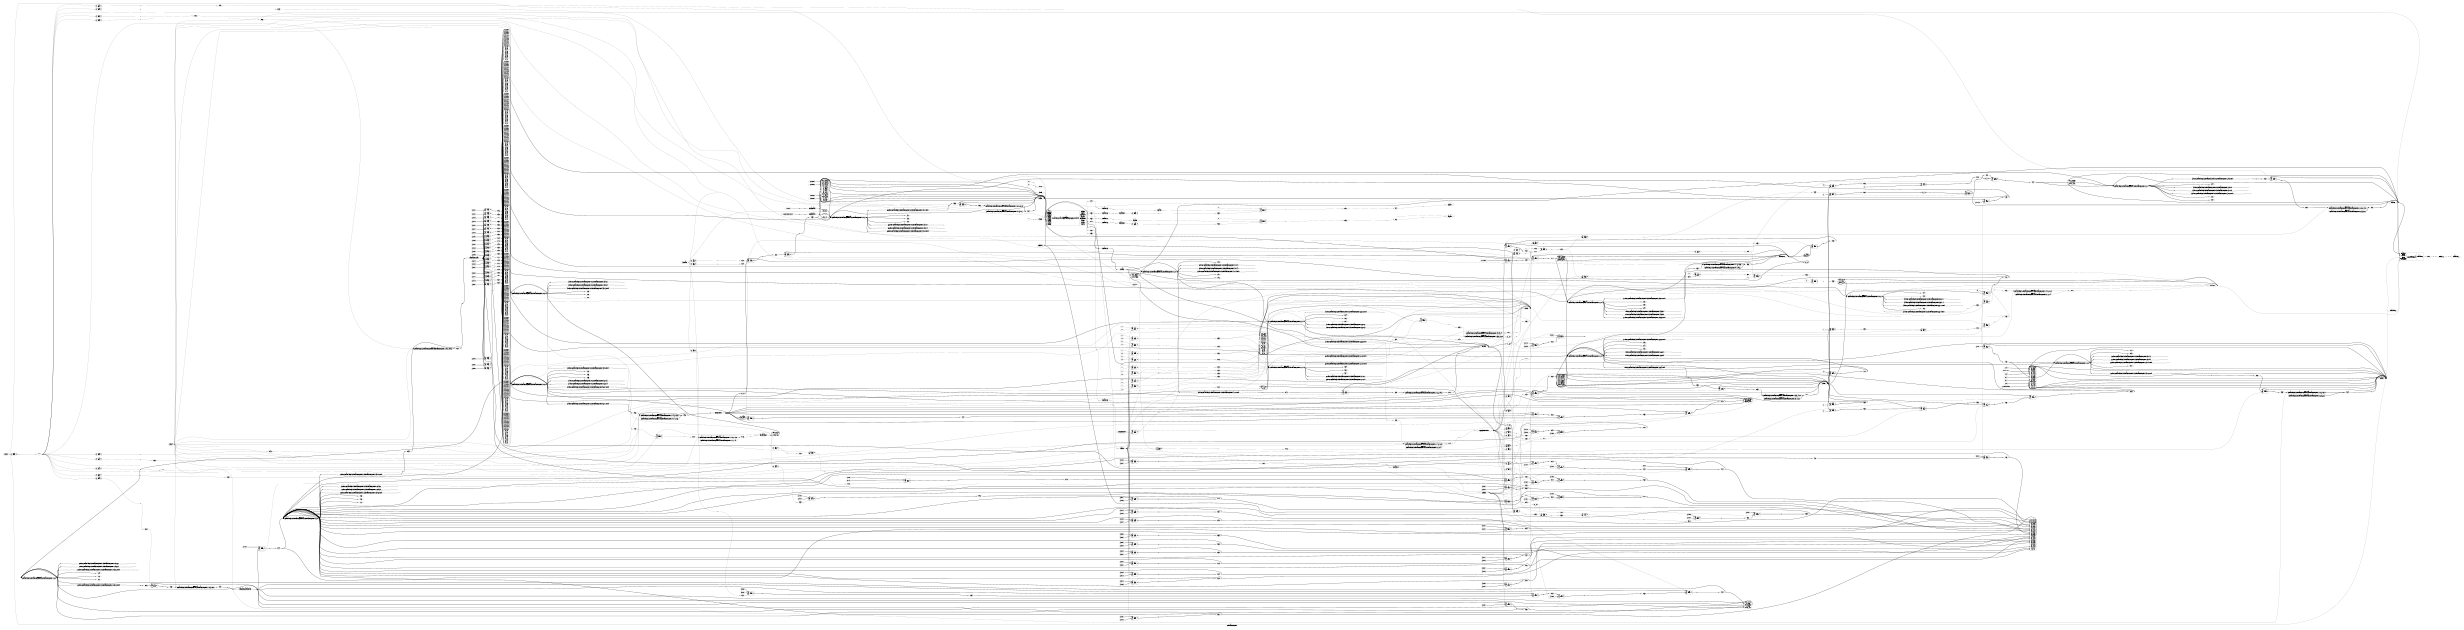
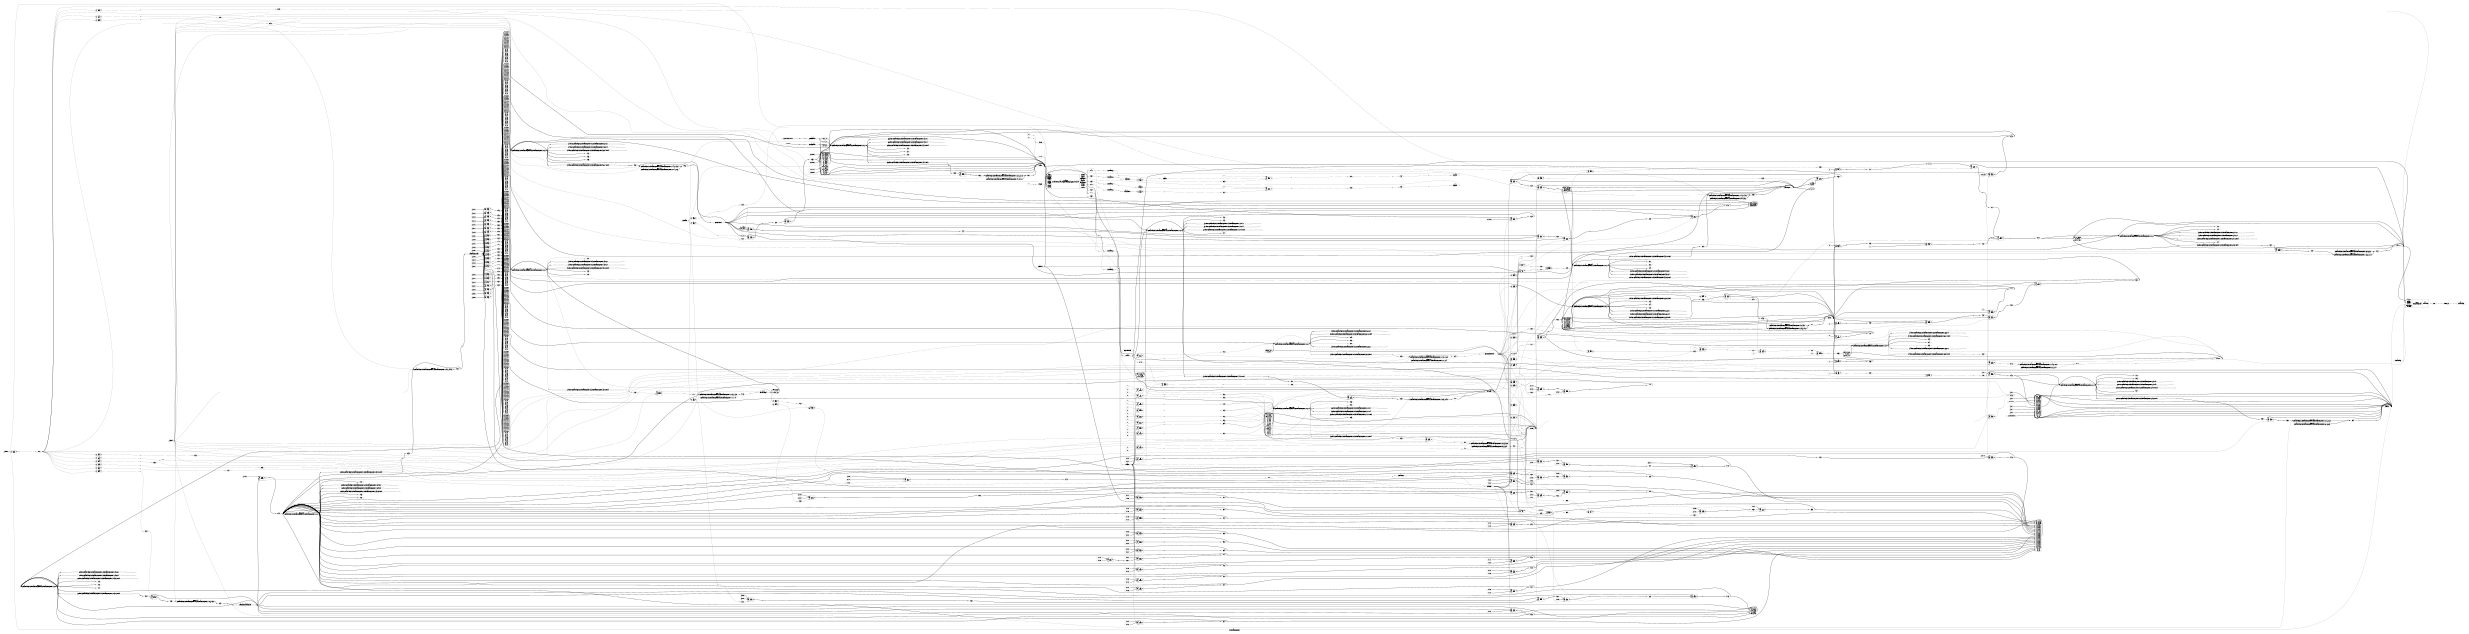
(1526, 359) -> none
none -> (1224, 555)
